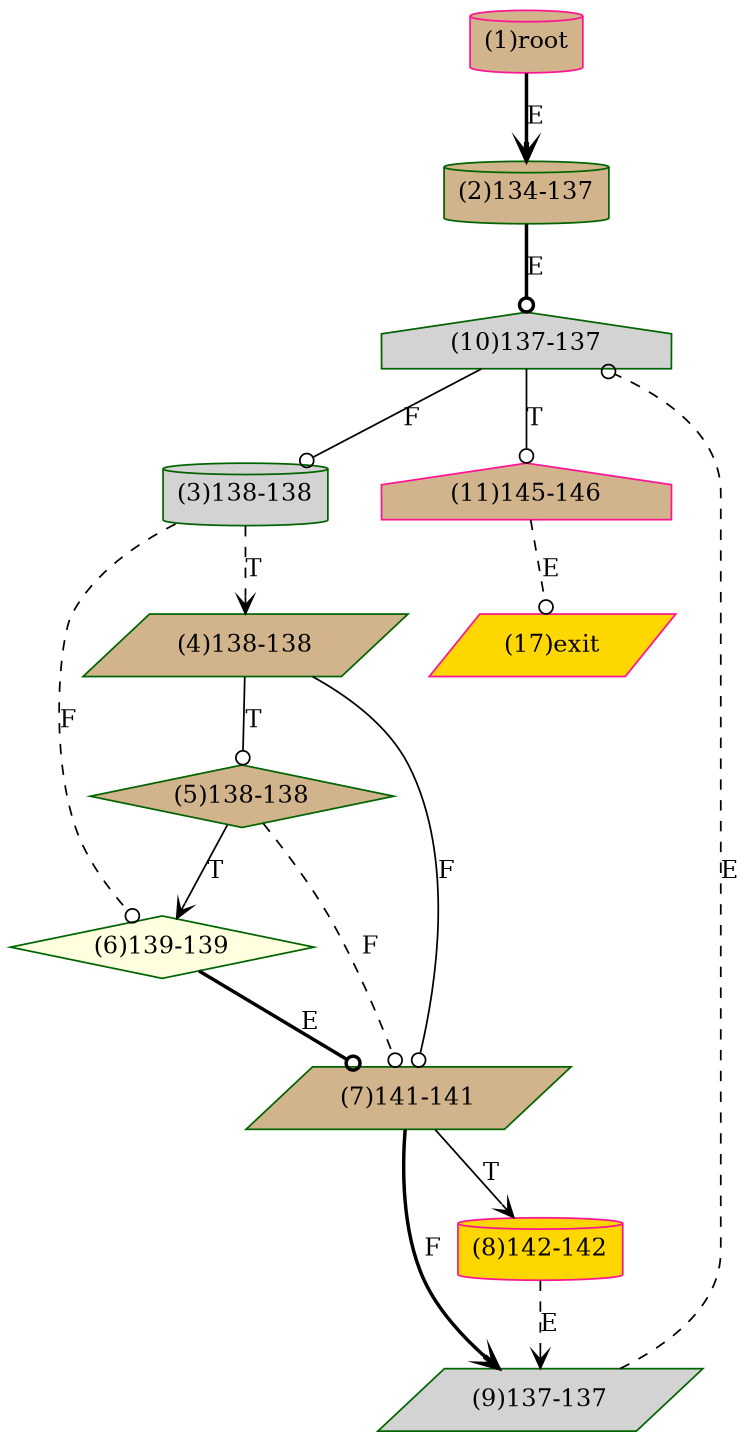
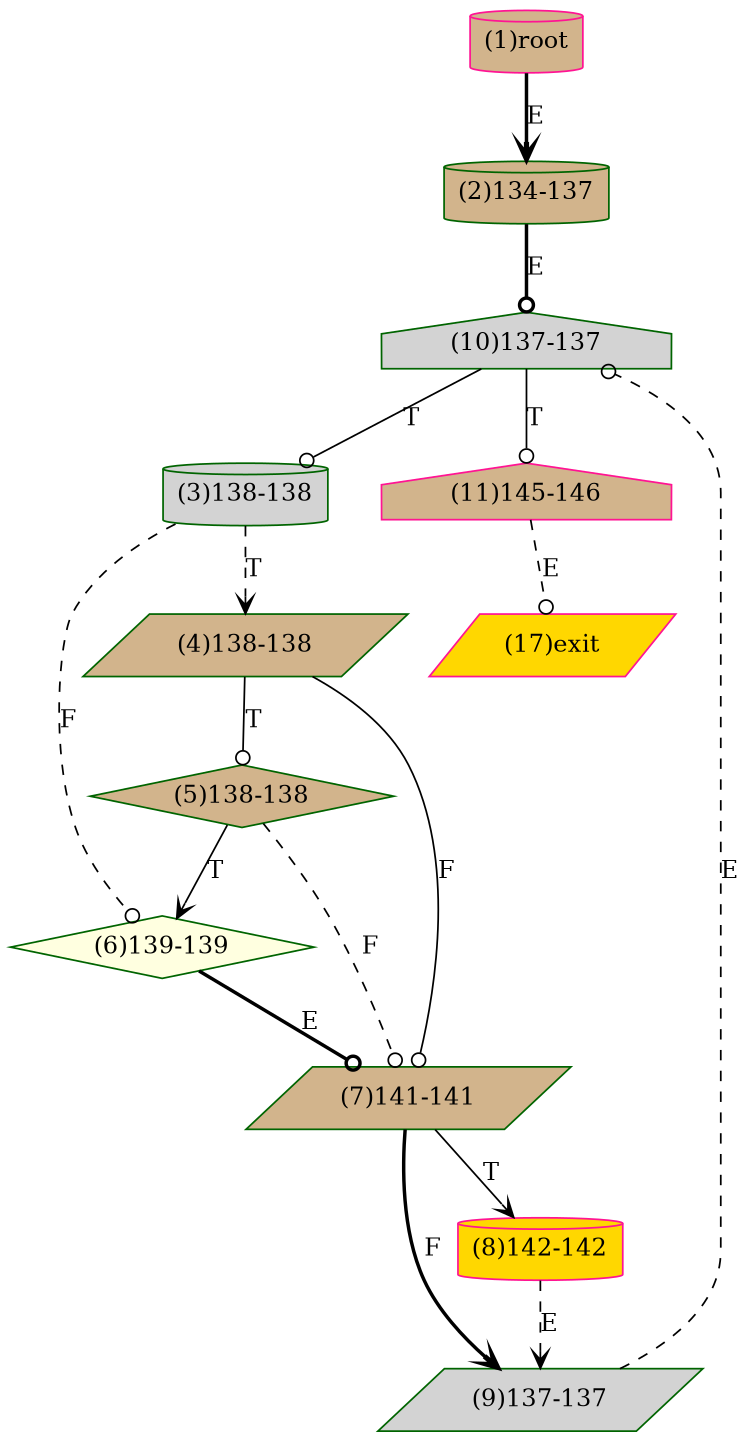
(412, 419) -> (412, 419)
